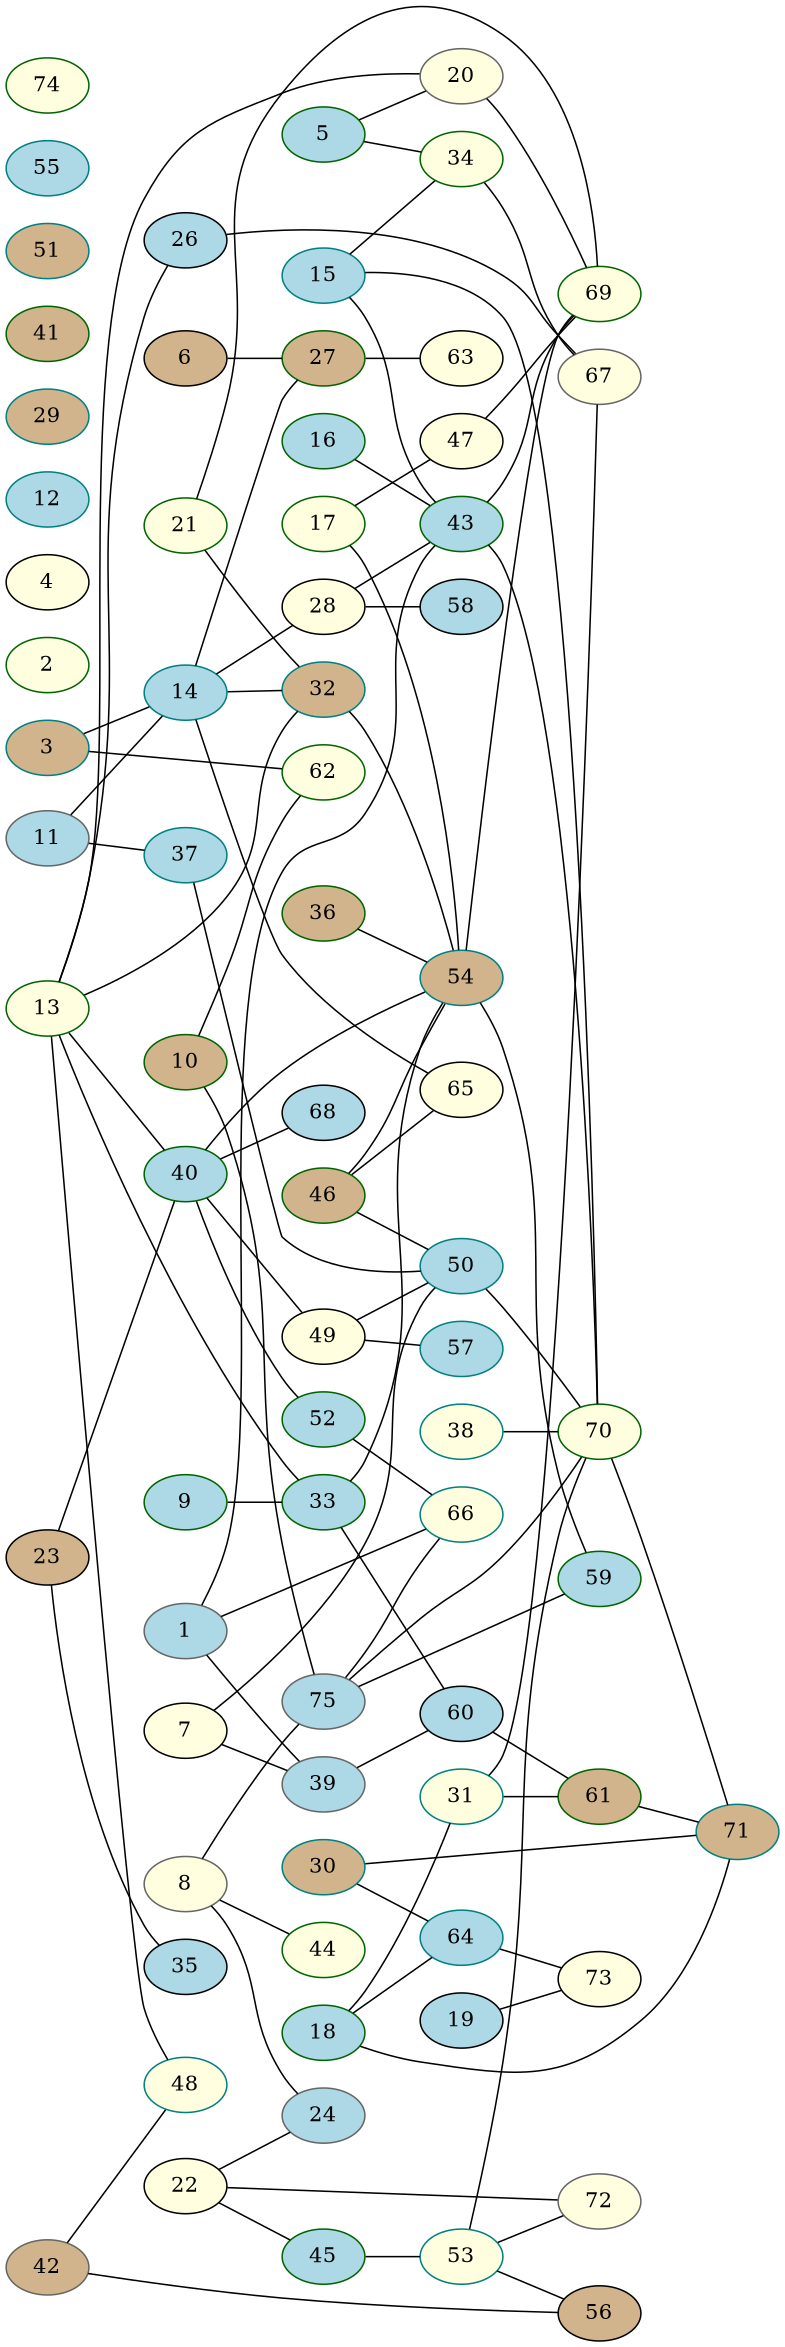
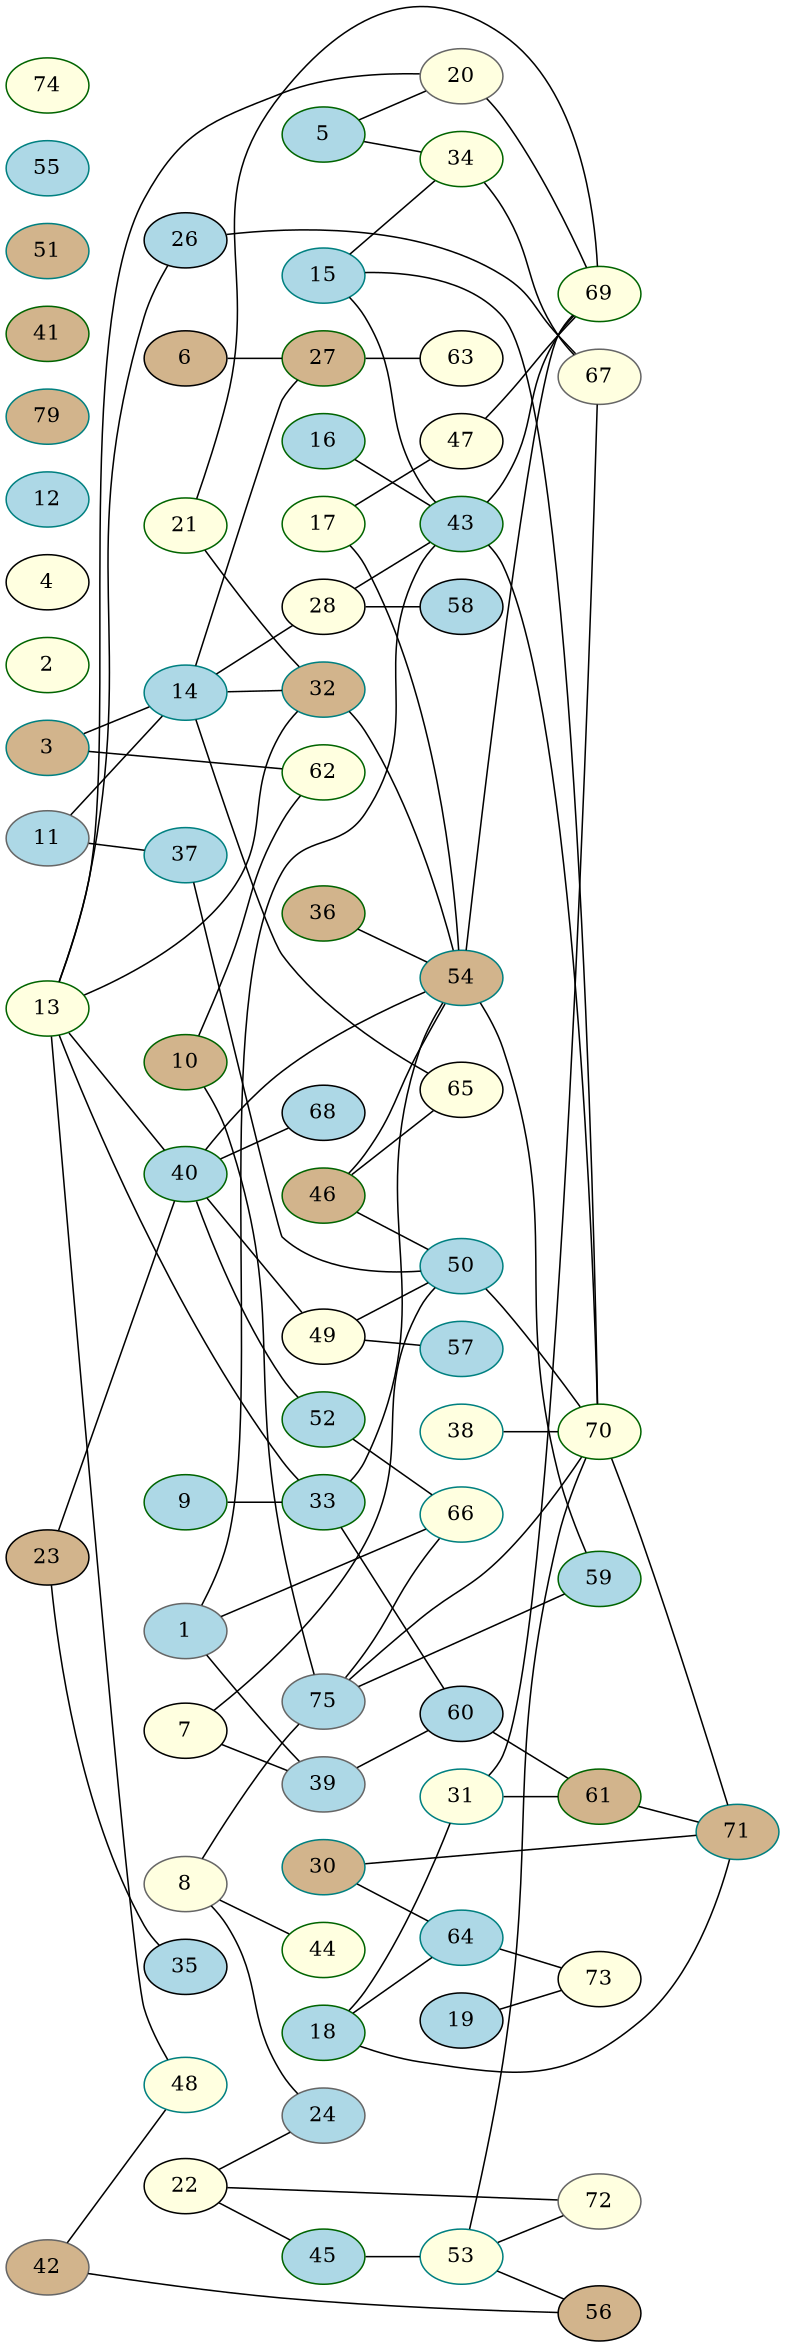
(48, 417) -> (48, 417)
